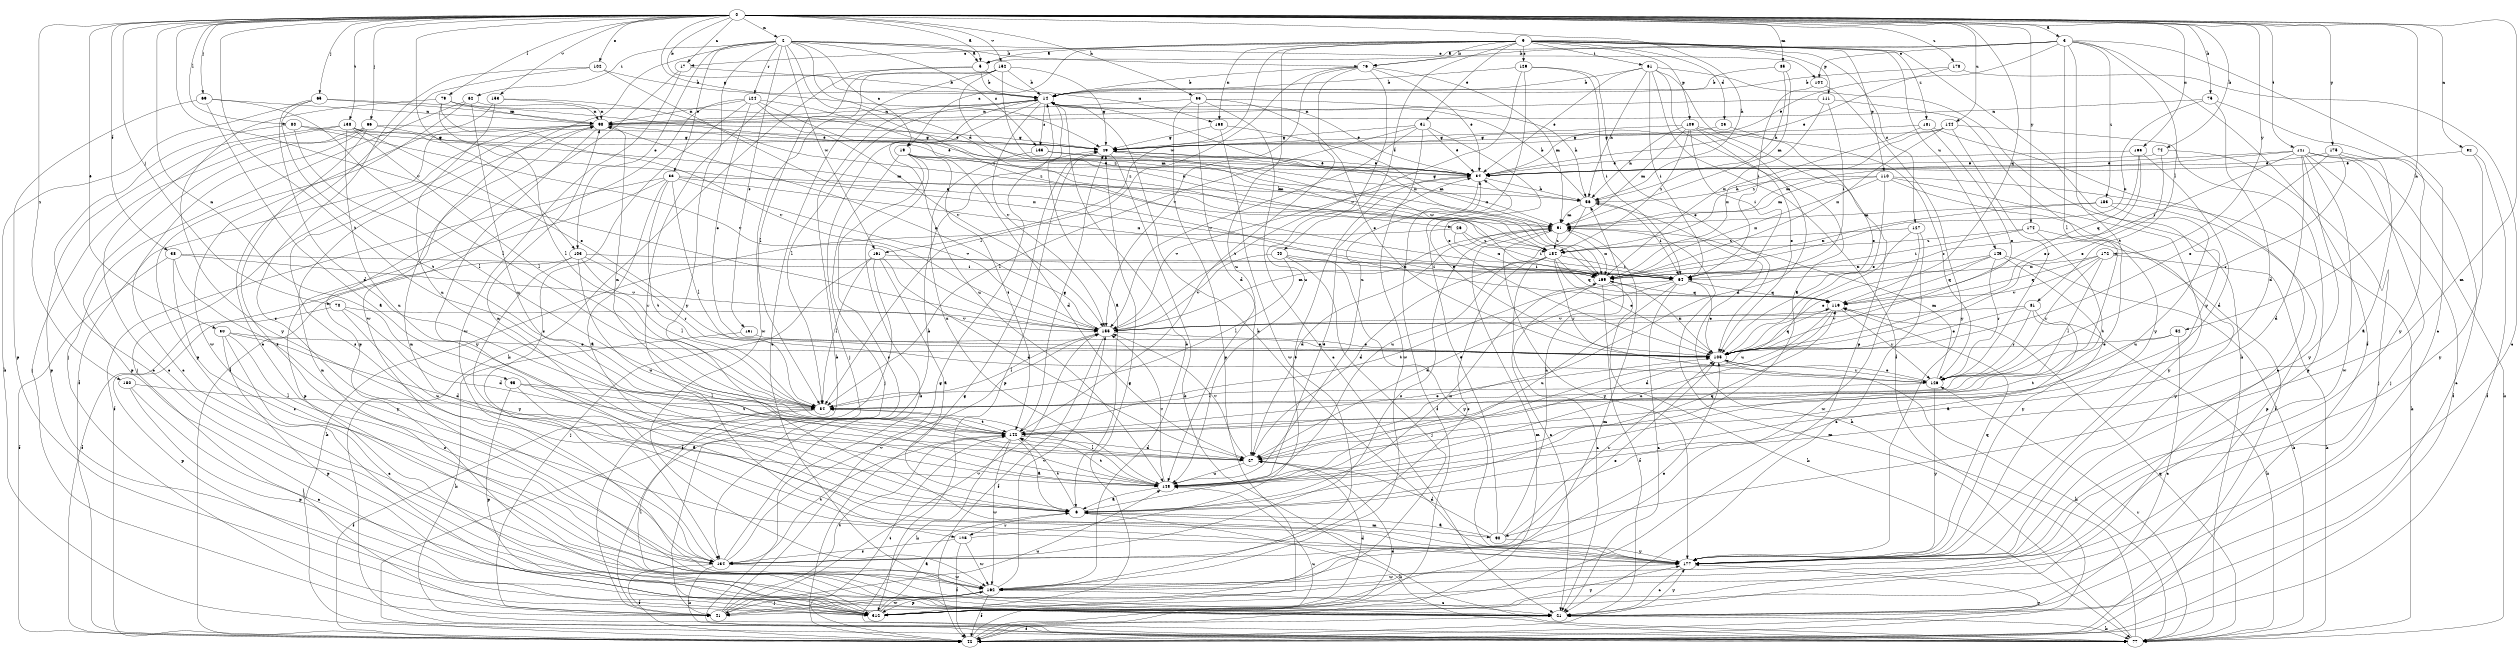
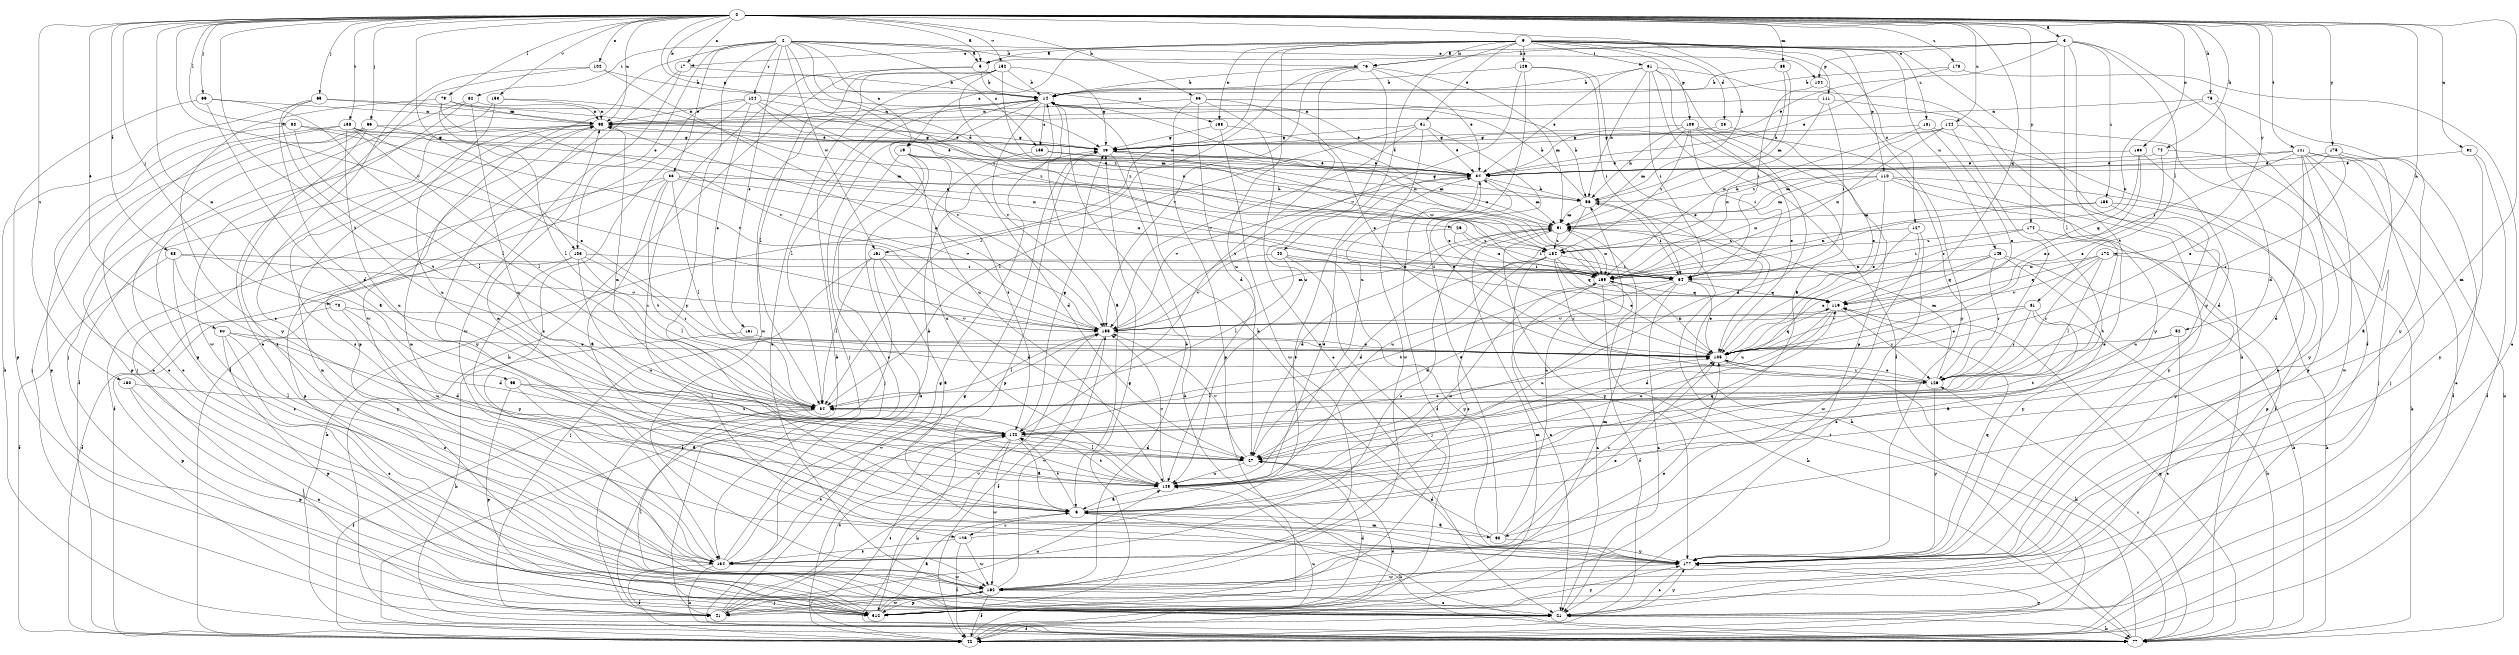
(759, 27) -> (636, 31)
(1229, 184) -> (1523, 198)
(918, 414) -> none
(1831, 435) -> (1831, 435)
(2334, 465) -> none
